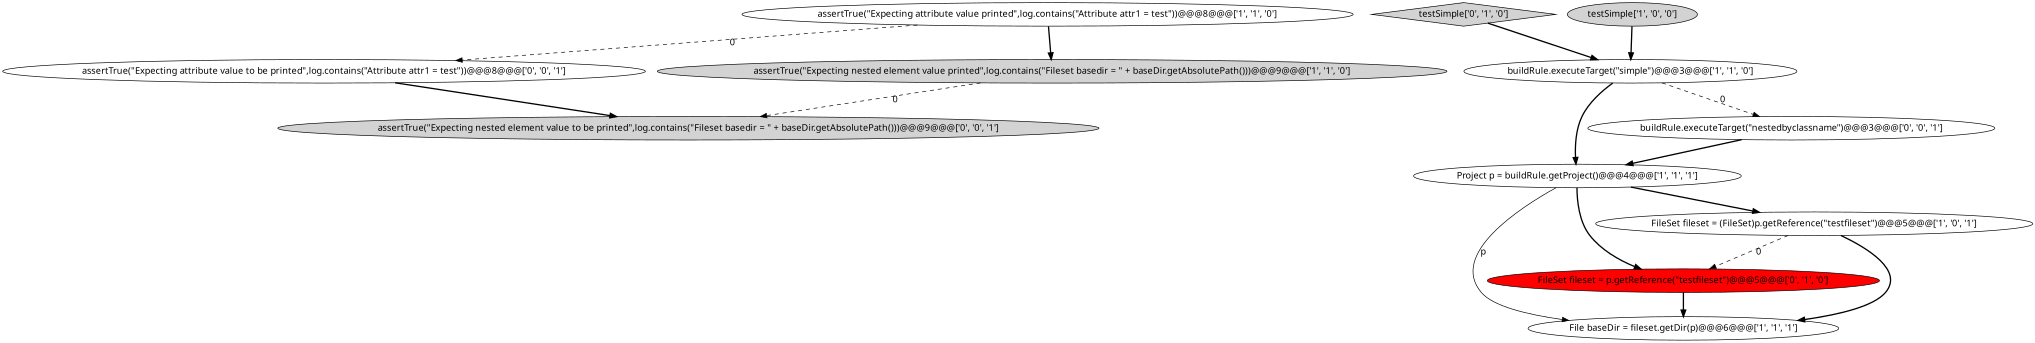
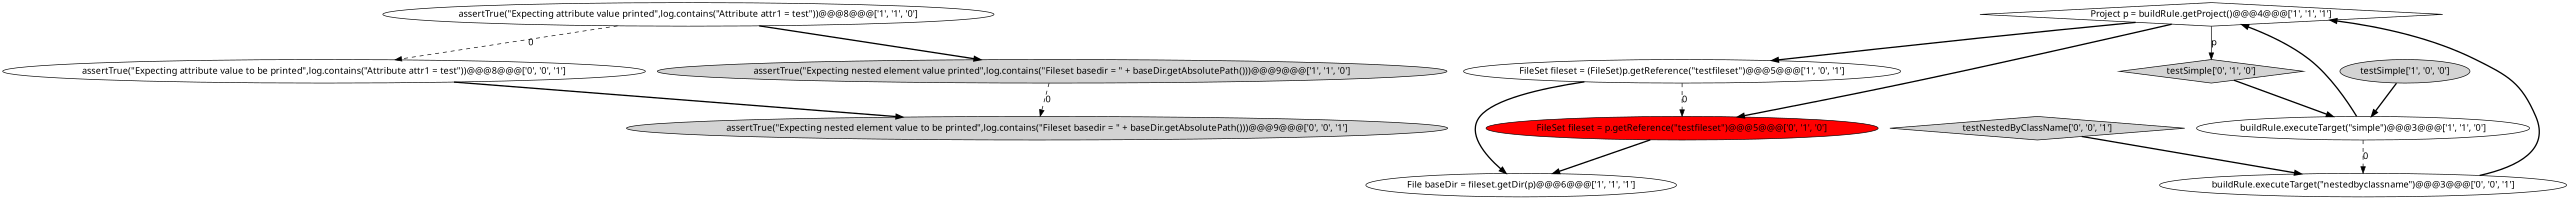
none -> (2037, 128)
(1577, 176) -> (2211, 14)
(1474, 265) -> (2211, 40)
